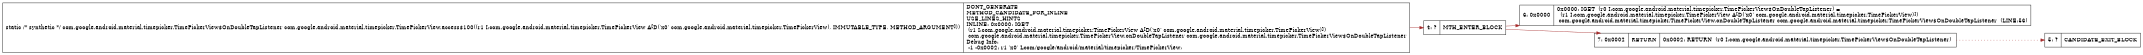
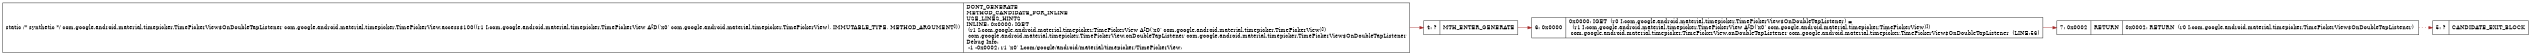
(1473, 28) -> (1479, 28)
(1551, 31) -> (2048, 28)
